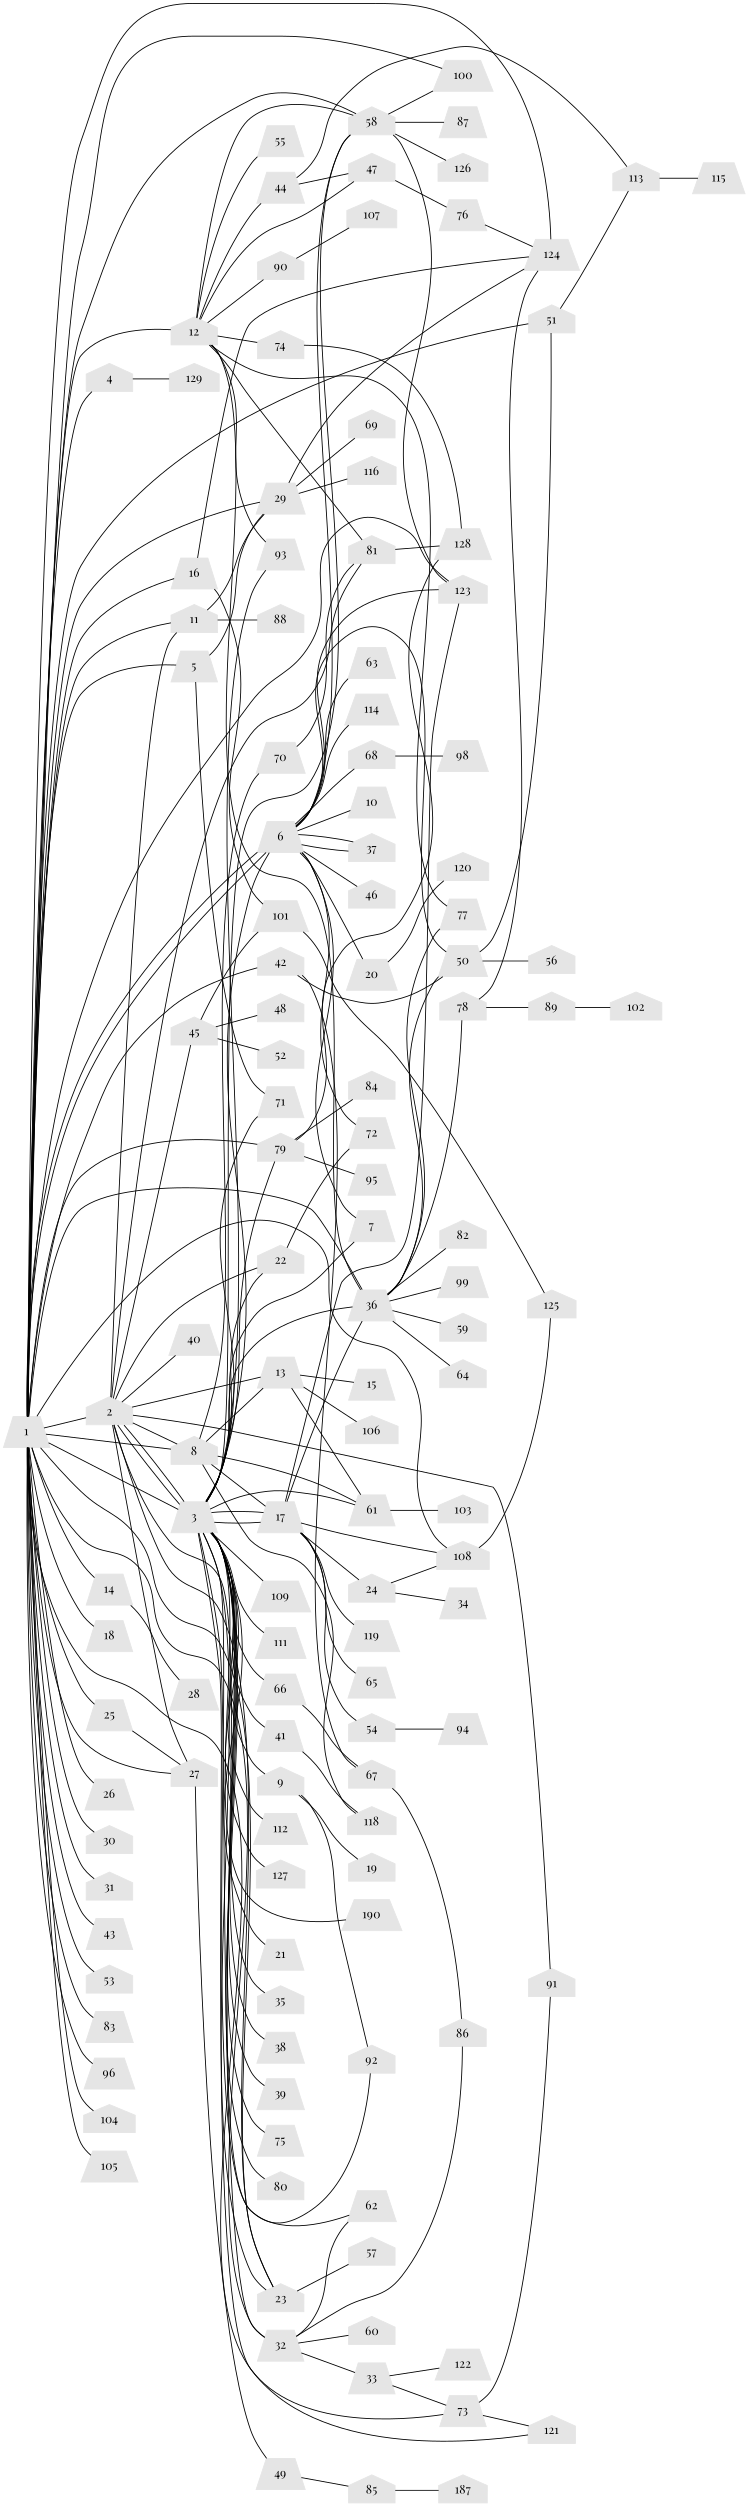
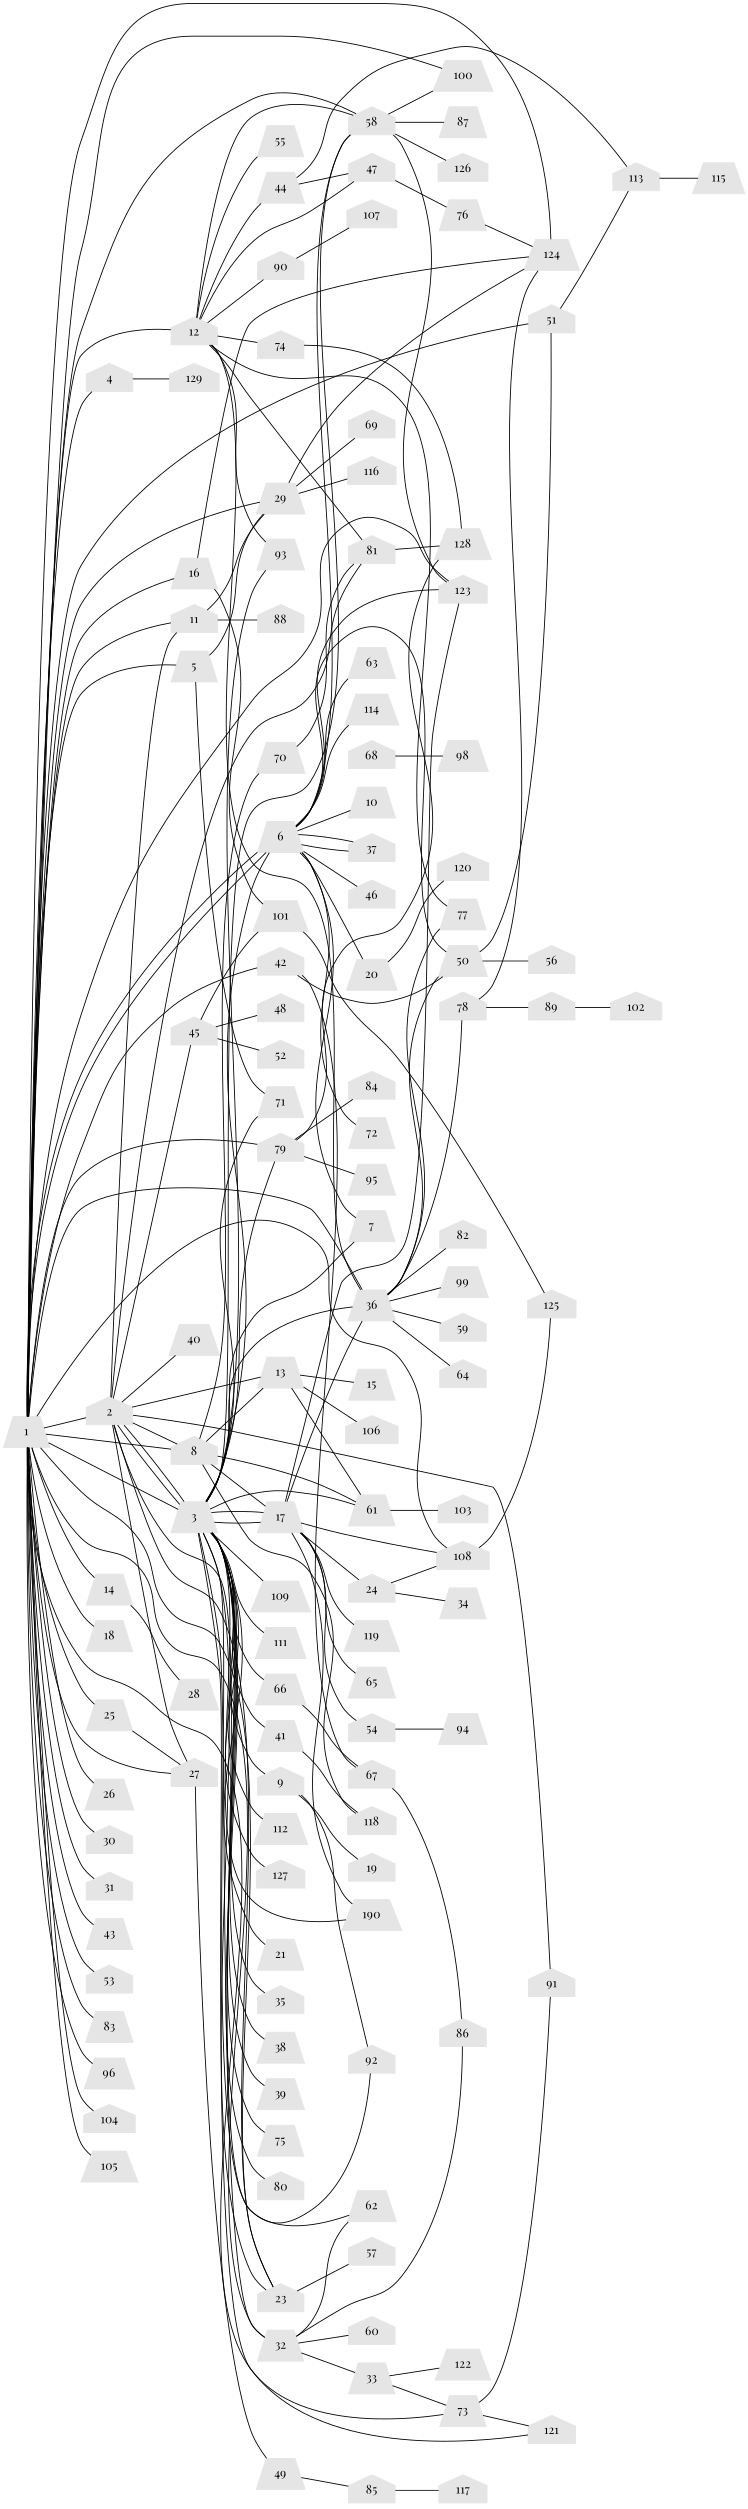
(324, 796) -> none
(281, 1261) -> none
none -> (319, 1711)
(463, 2490) -> (463, 2490)
